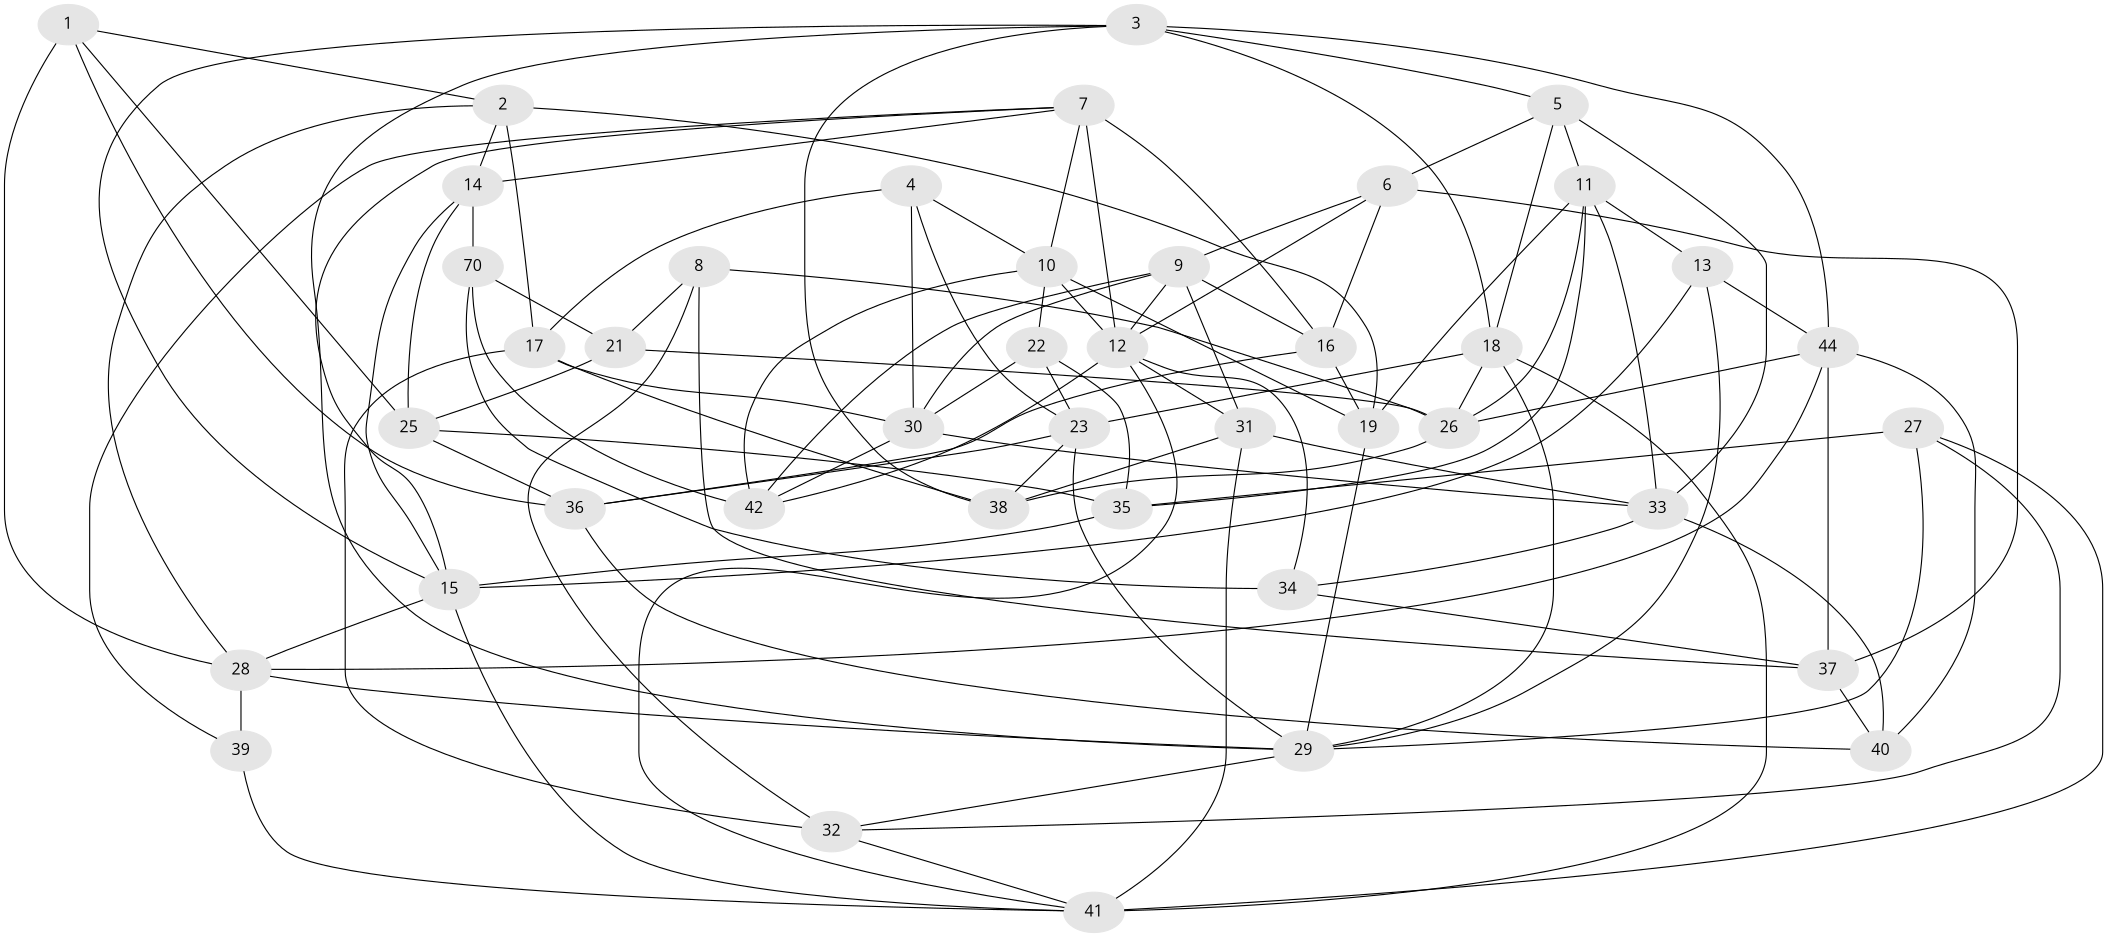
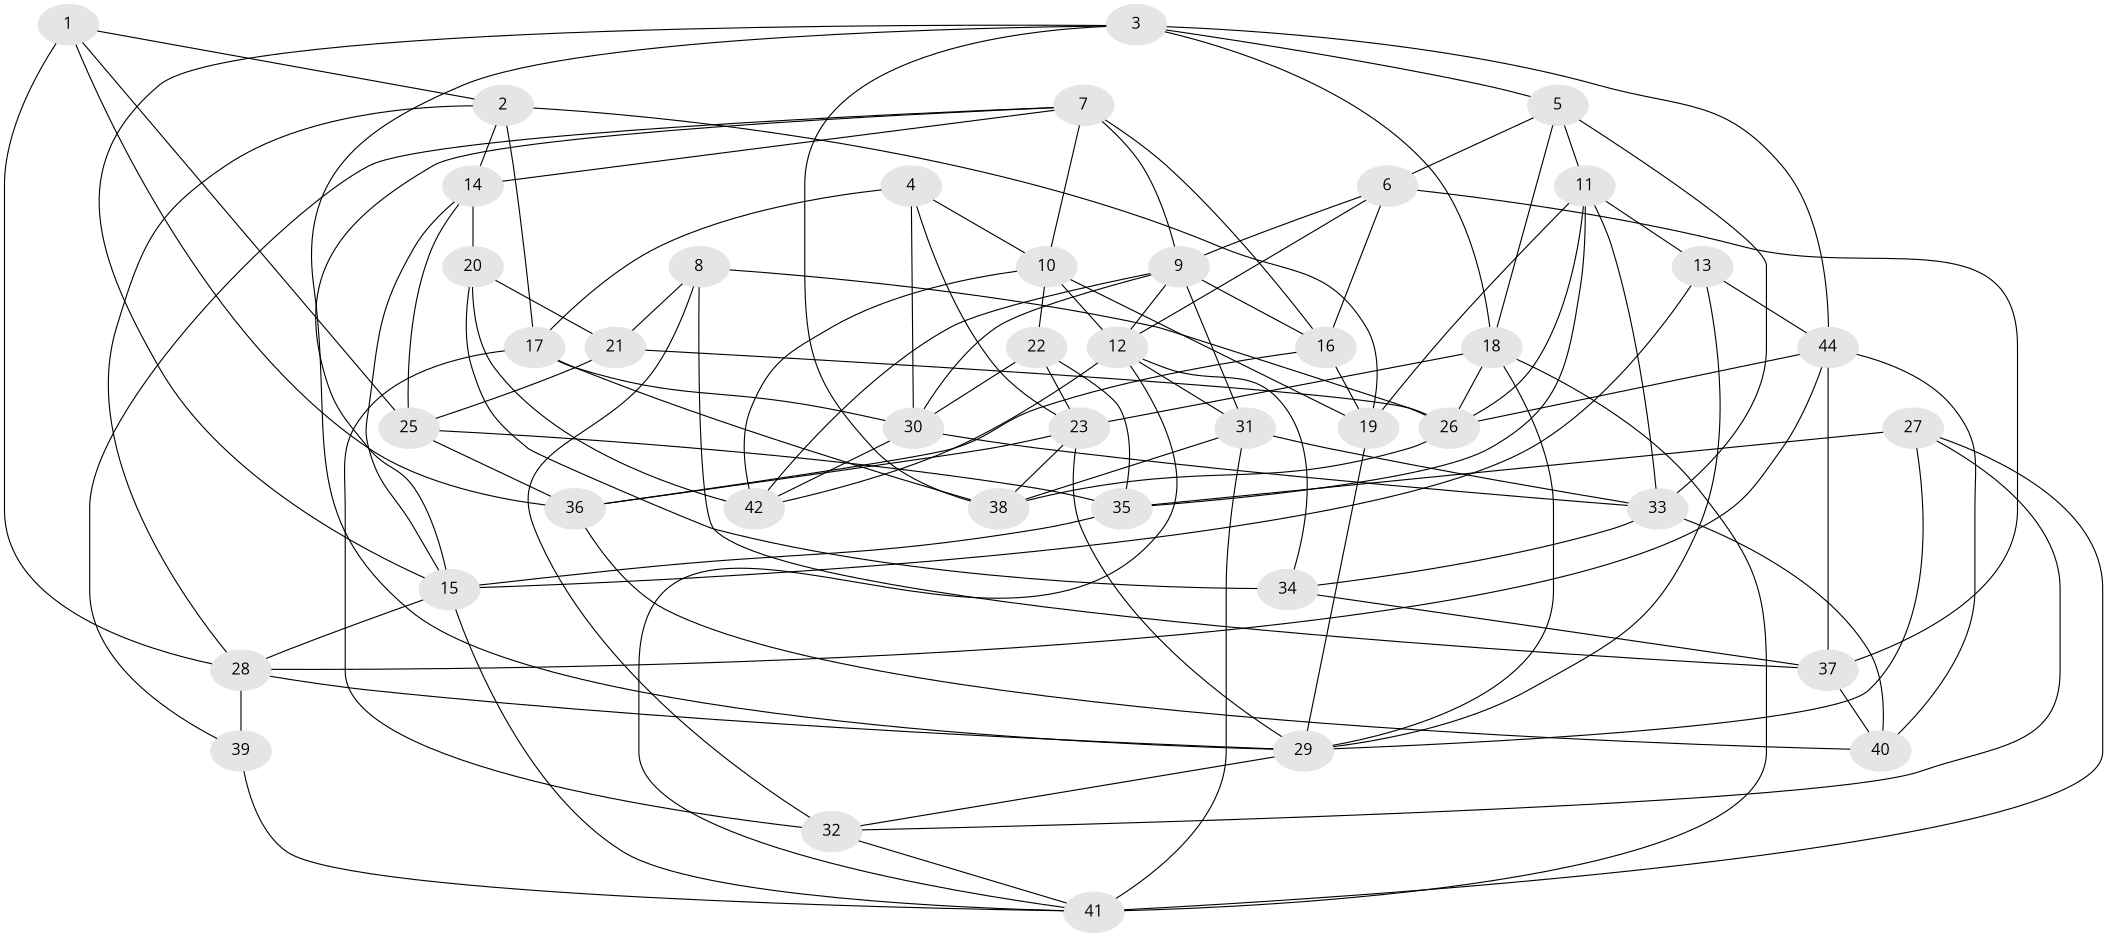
(1101, 227) -> (1149, 178)
(473, 267) -> (473, 267)
